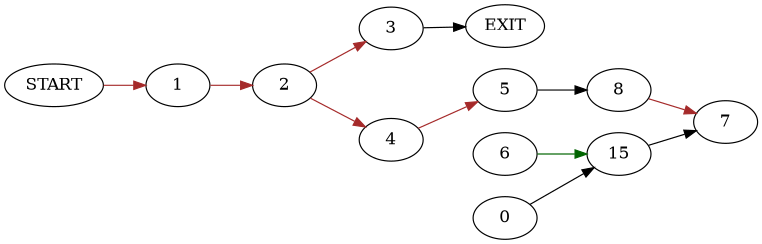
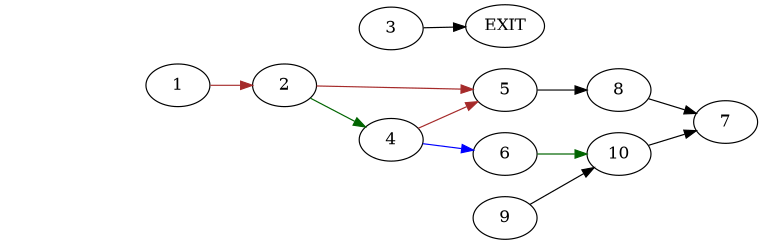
(333, 60) -> (389, 88)
(54, 85) -> none
(667, 104) -> (667, 104)
(333, 110) -> (333, 110)
none -> (442, 146)
(619, 154) -> (619, 154)
(505, 218) -> (505, 218)
